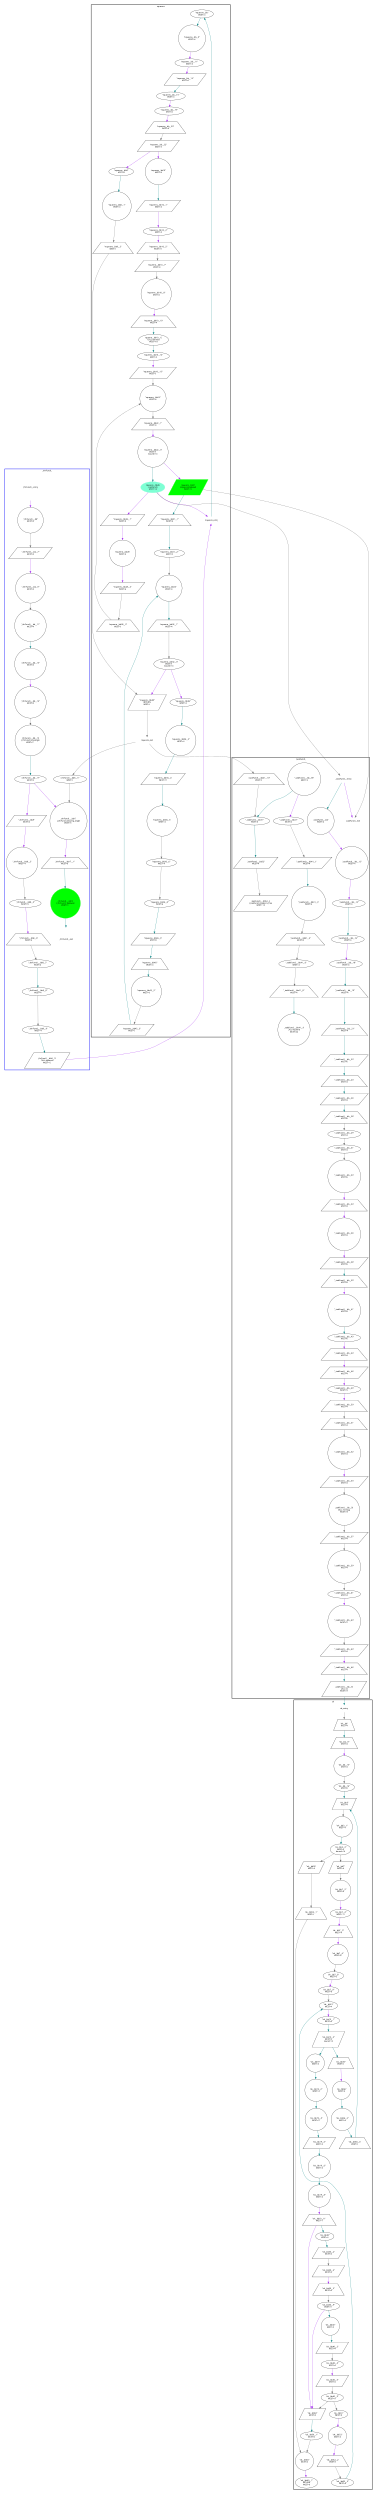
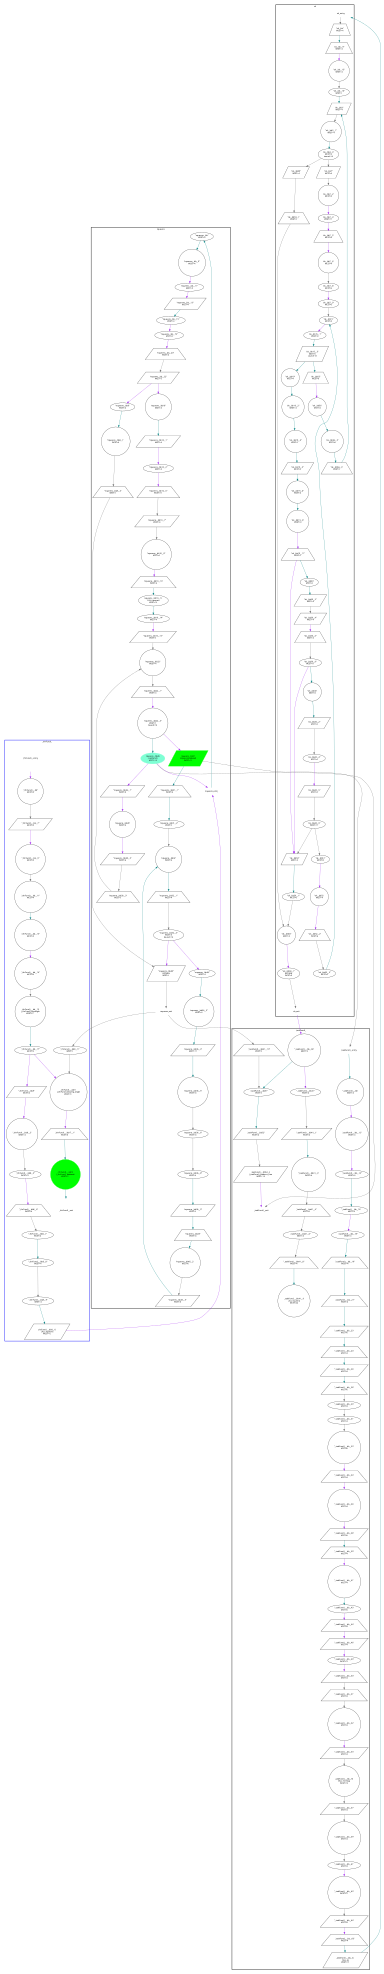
(348, 799) -> (261, 1194)
none -> (296, 1012)
